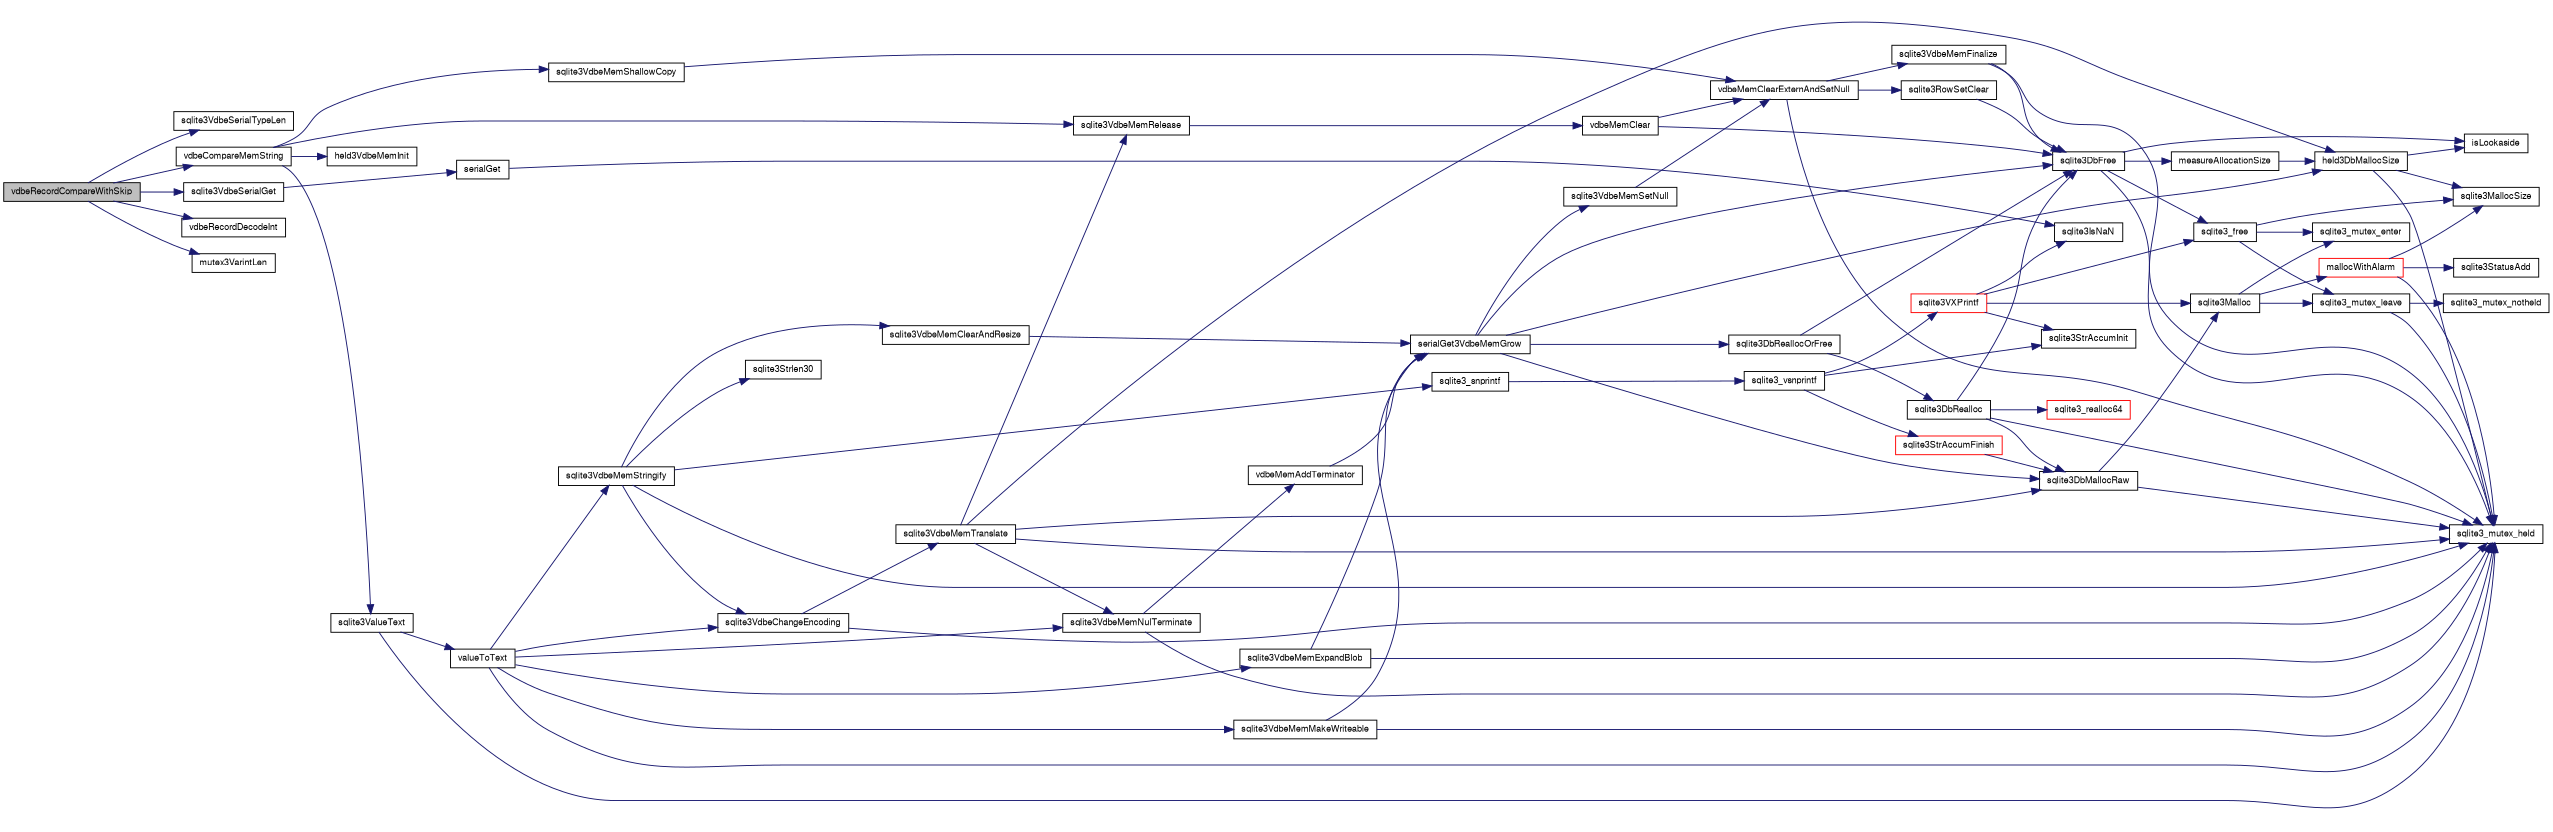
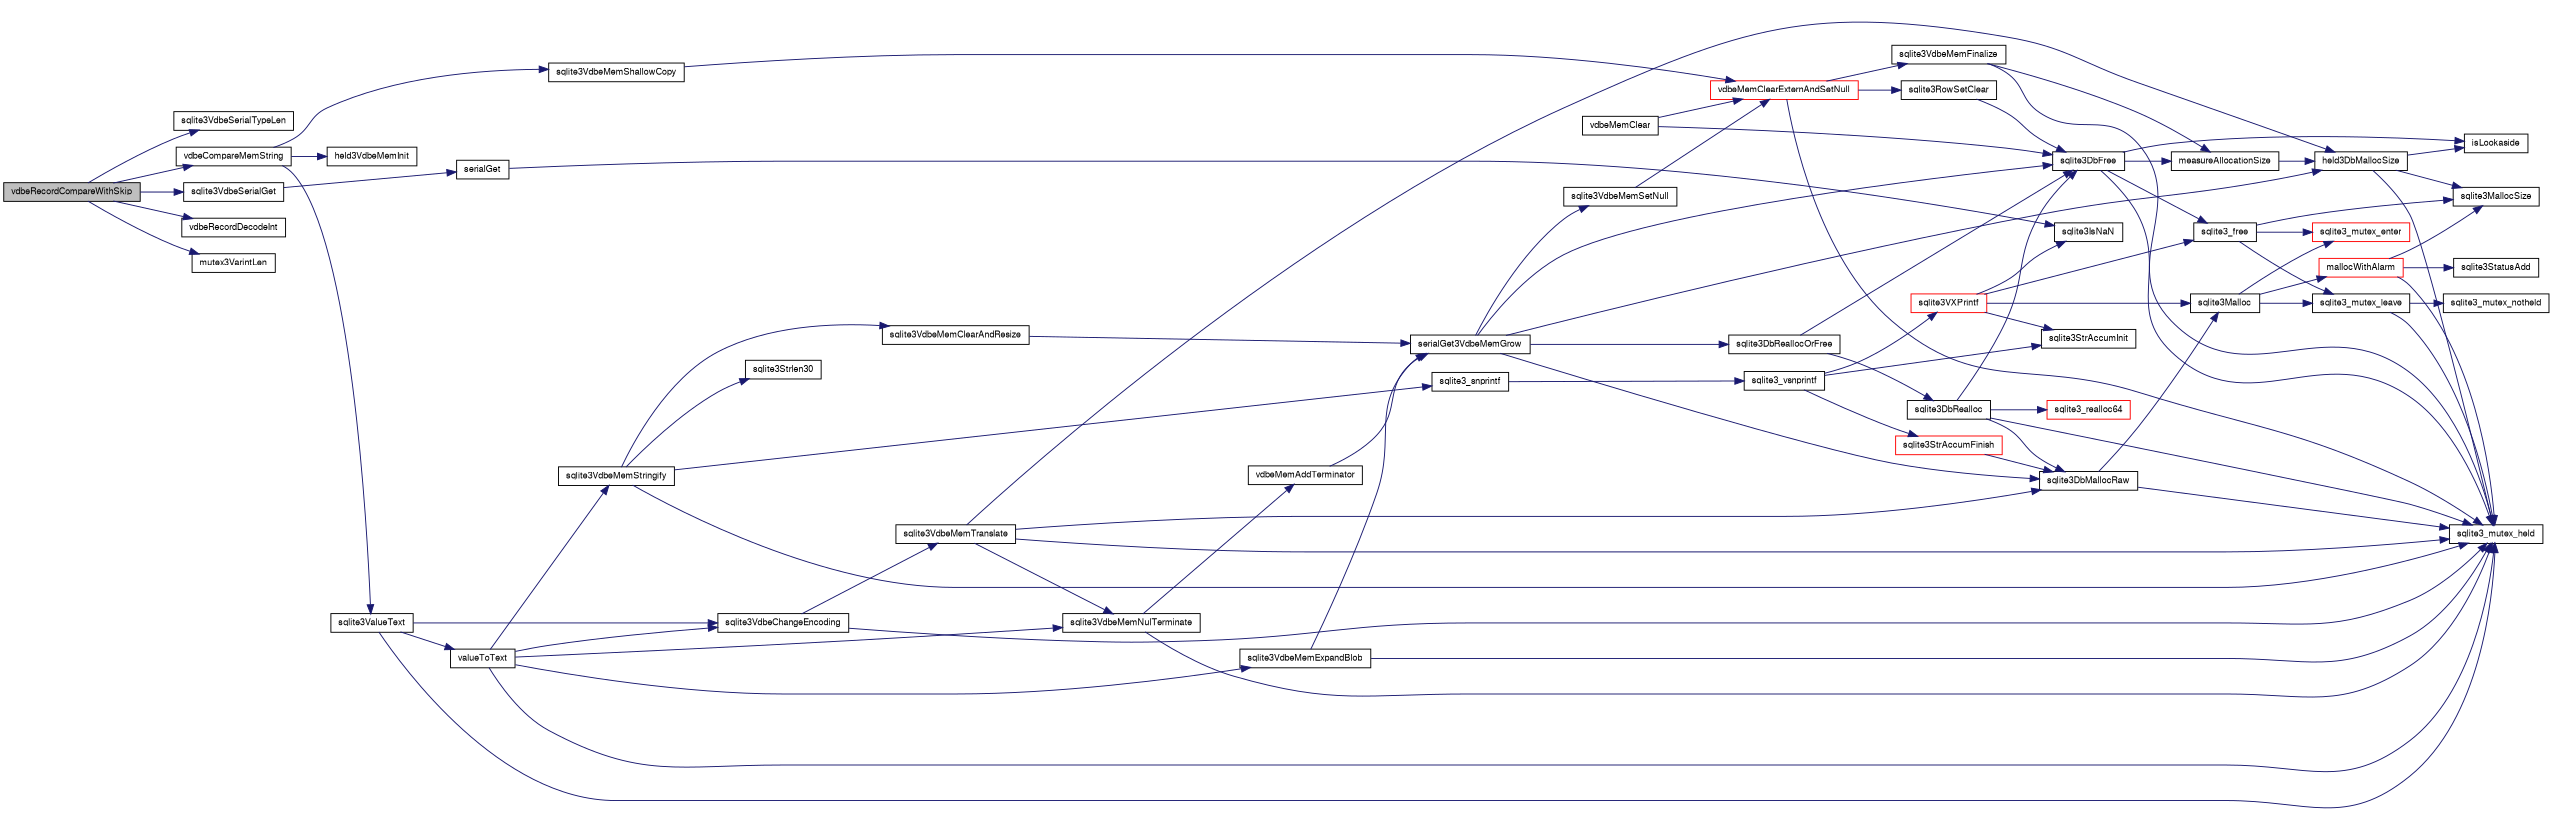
(1784, 90) -> (1784, 90)
(2023, 104) -> (2098, 97)
(1131, 126) -> none
(2361, 232) -> (2361, 232)
(671, 556) -> (561, 623)
(1305, 729) -> none
